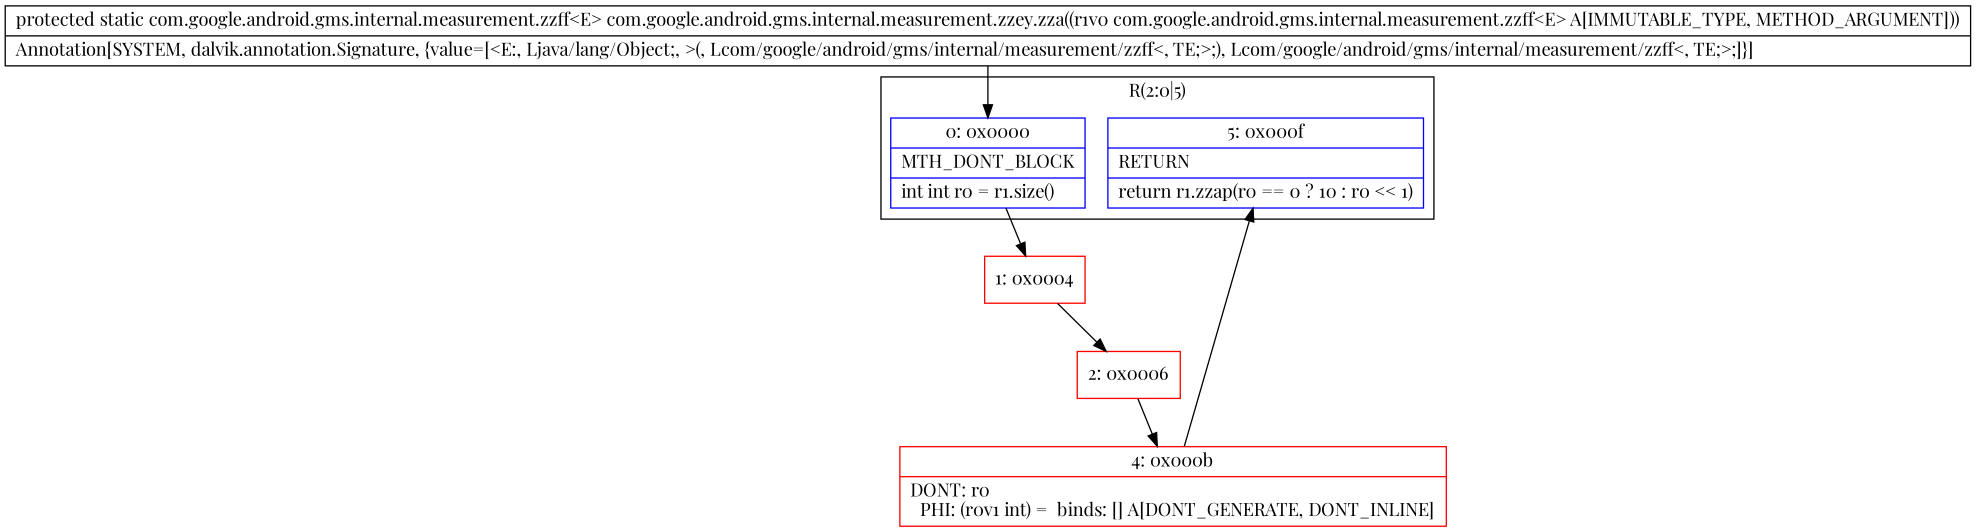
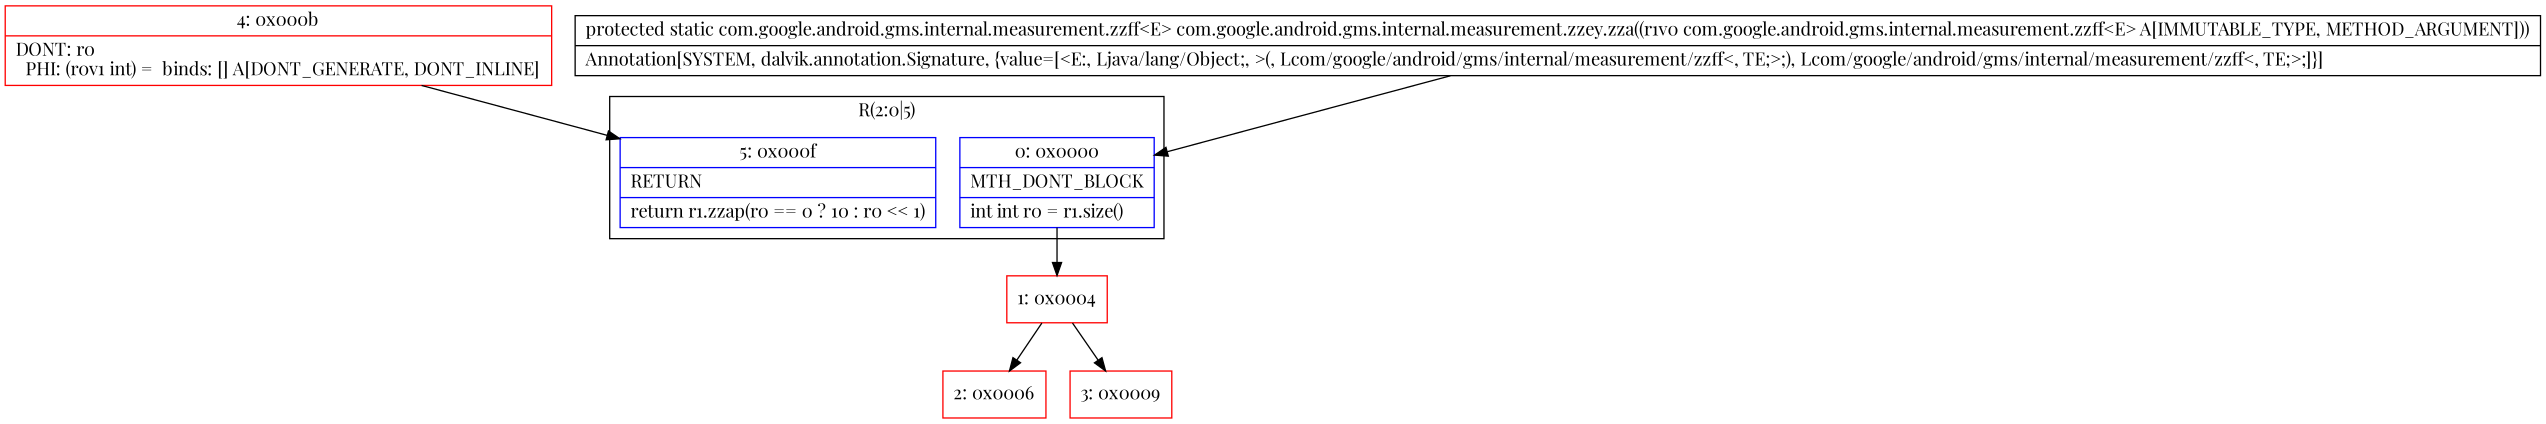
none -> (1121, 395)
(1145, 416) -> none
